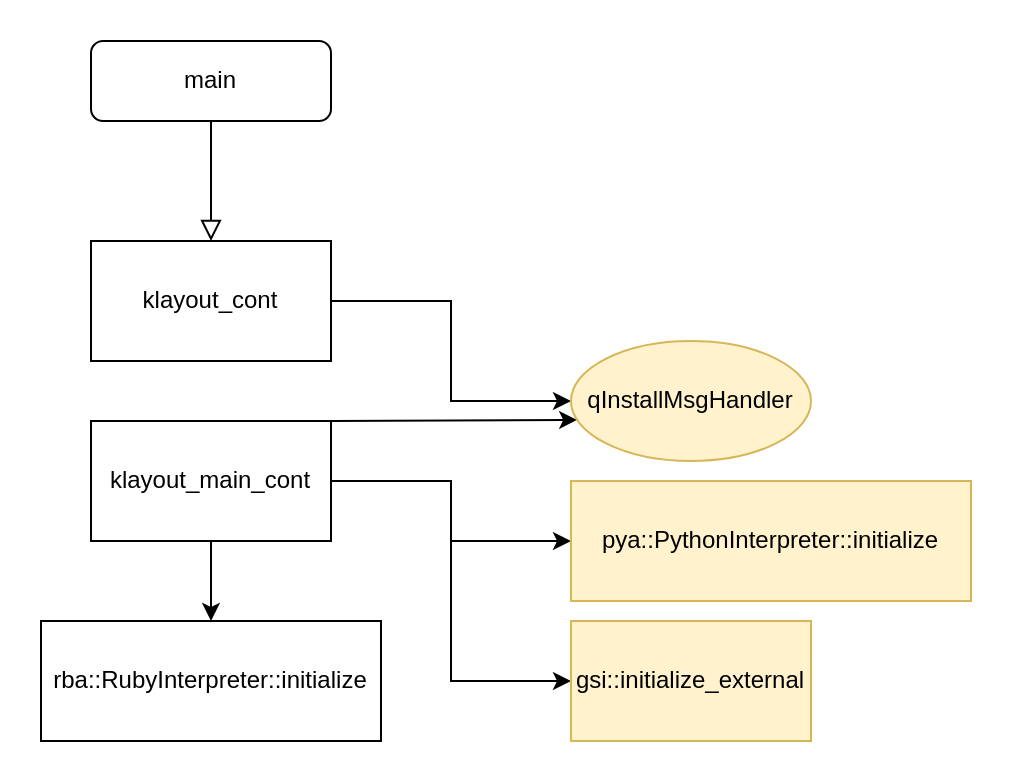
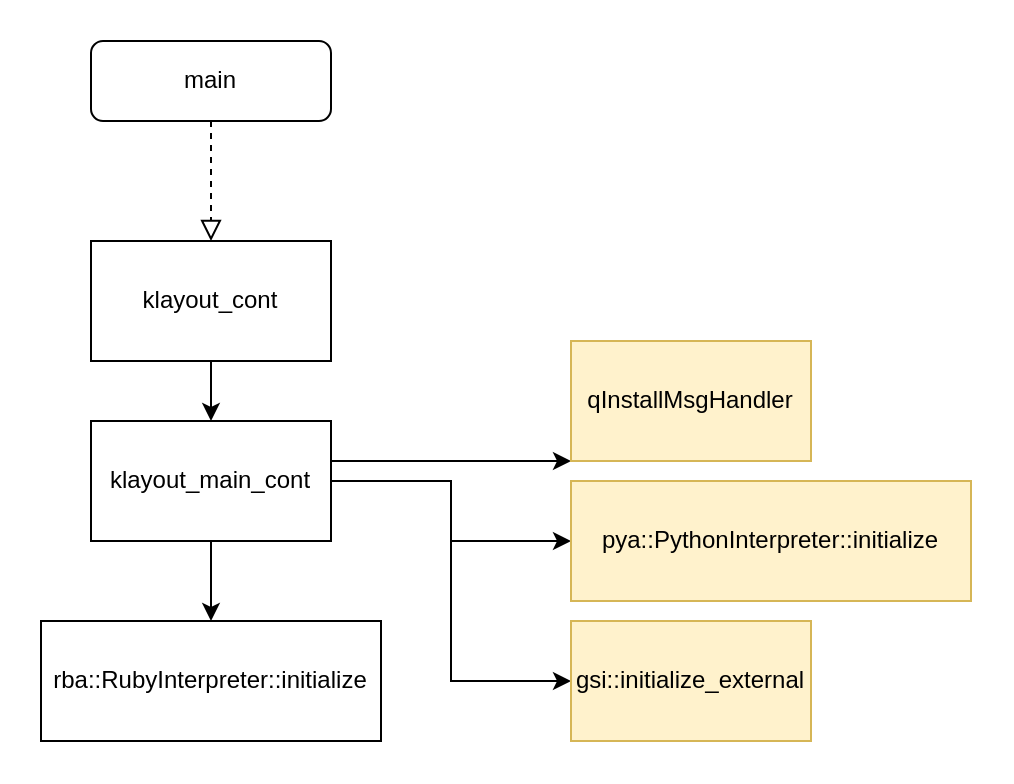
(211, 170) -> (211, 170)
(451, 344) -> (211, 398)
(691, 401) -> (691, 401)
